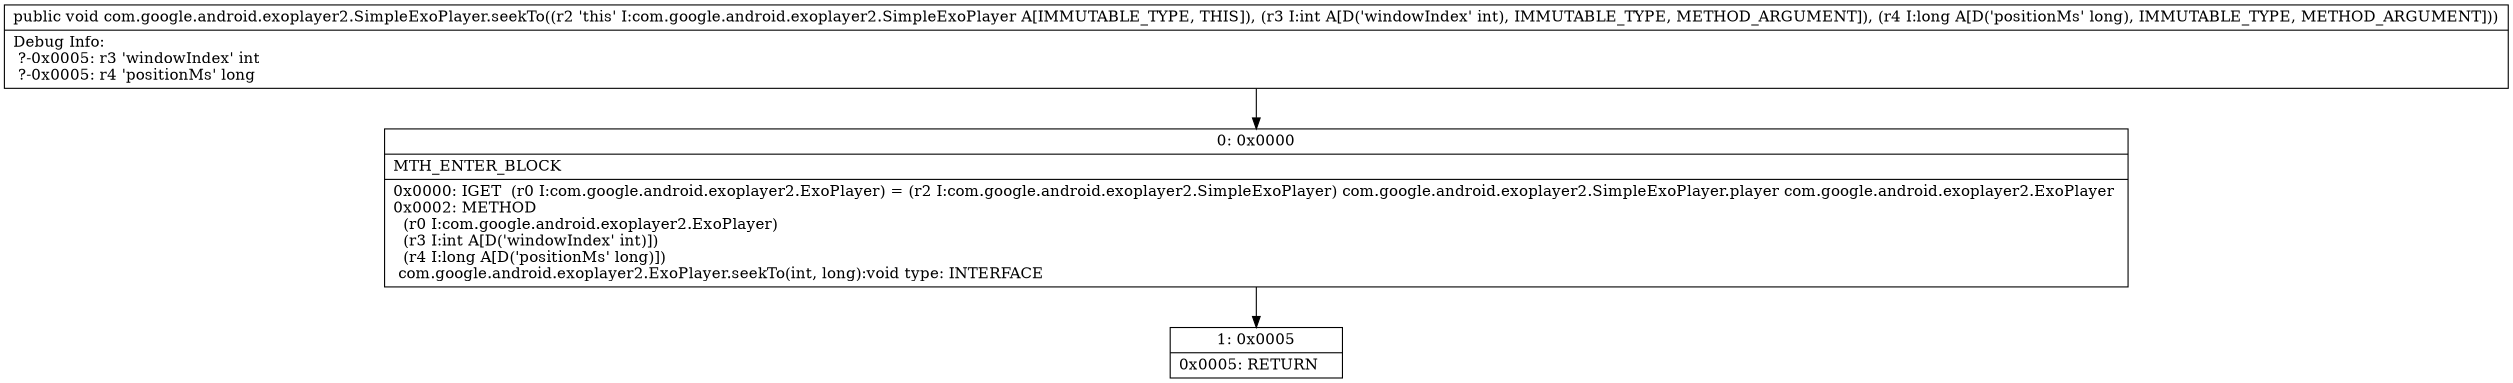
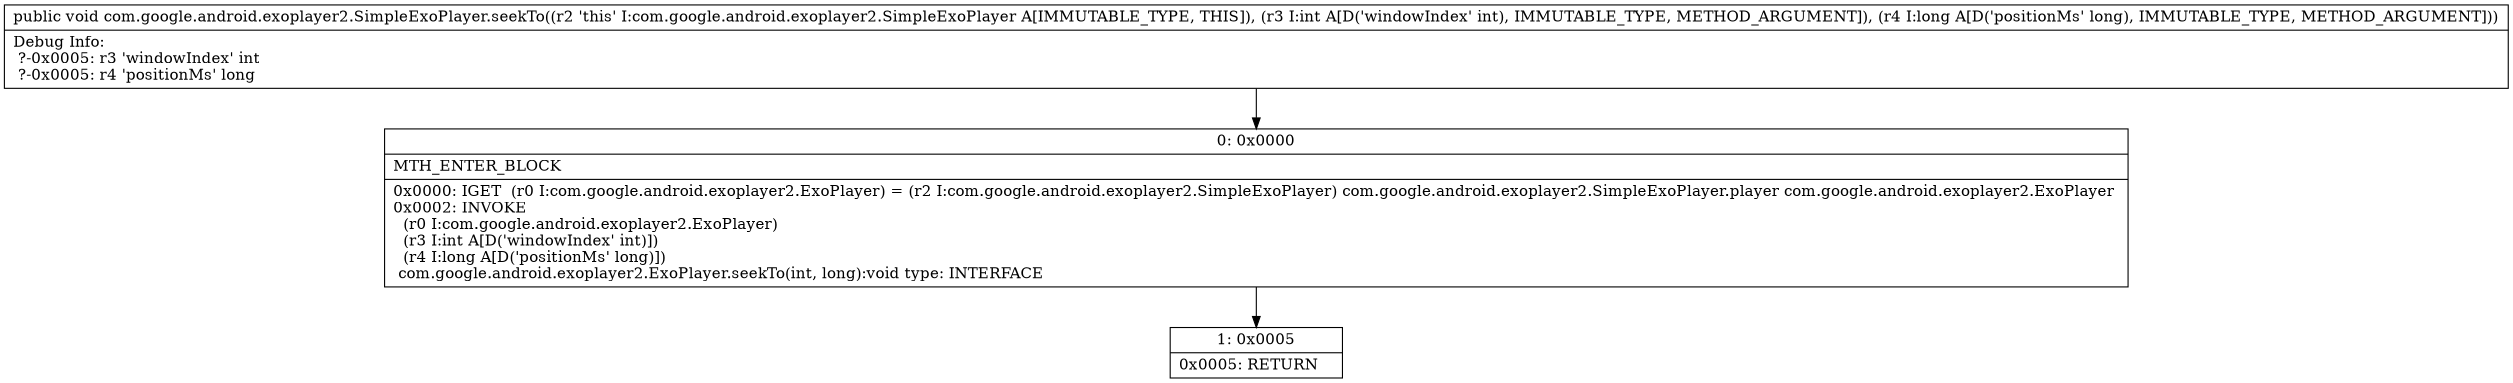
(470, 208) -> (465, 208)
